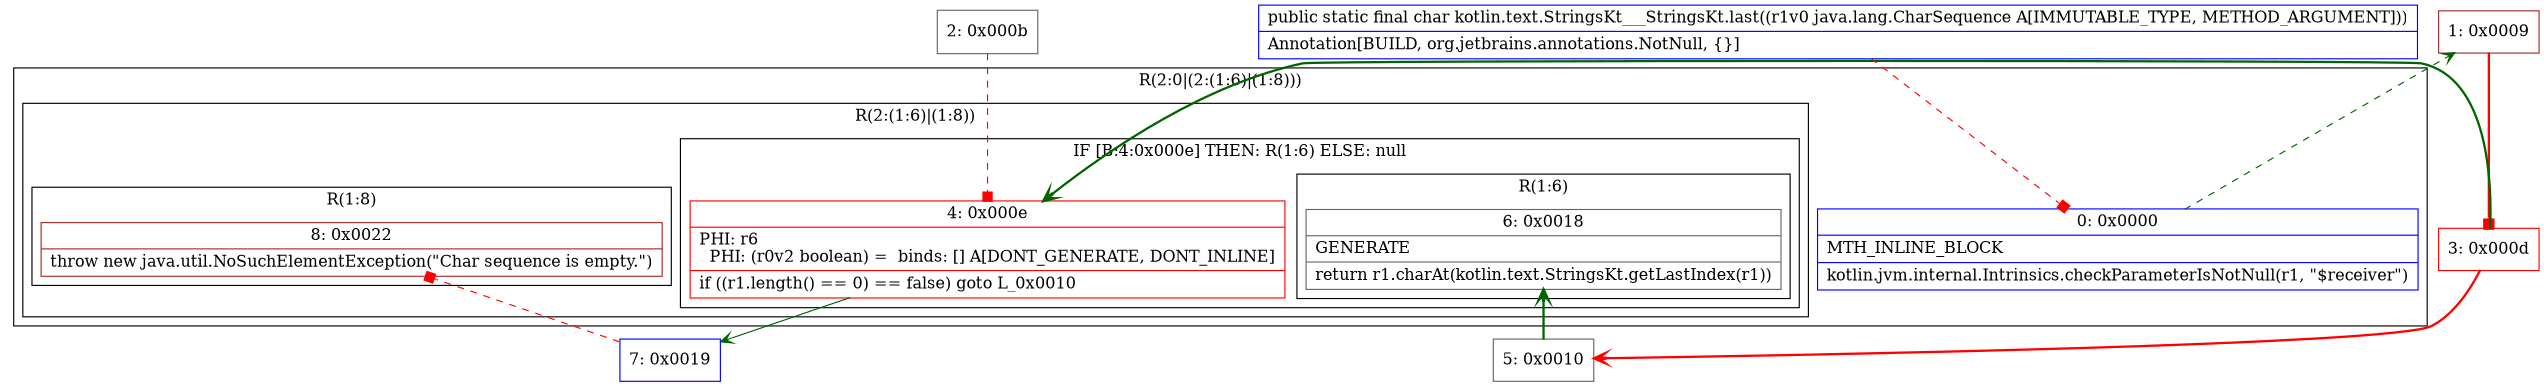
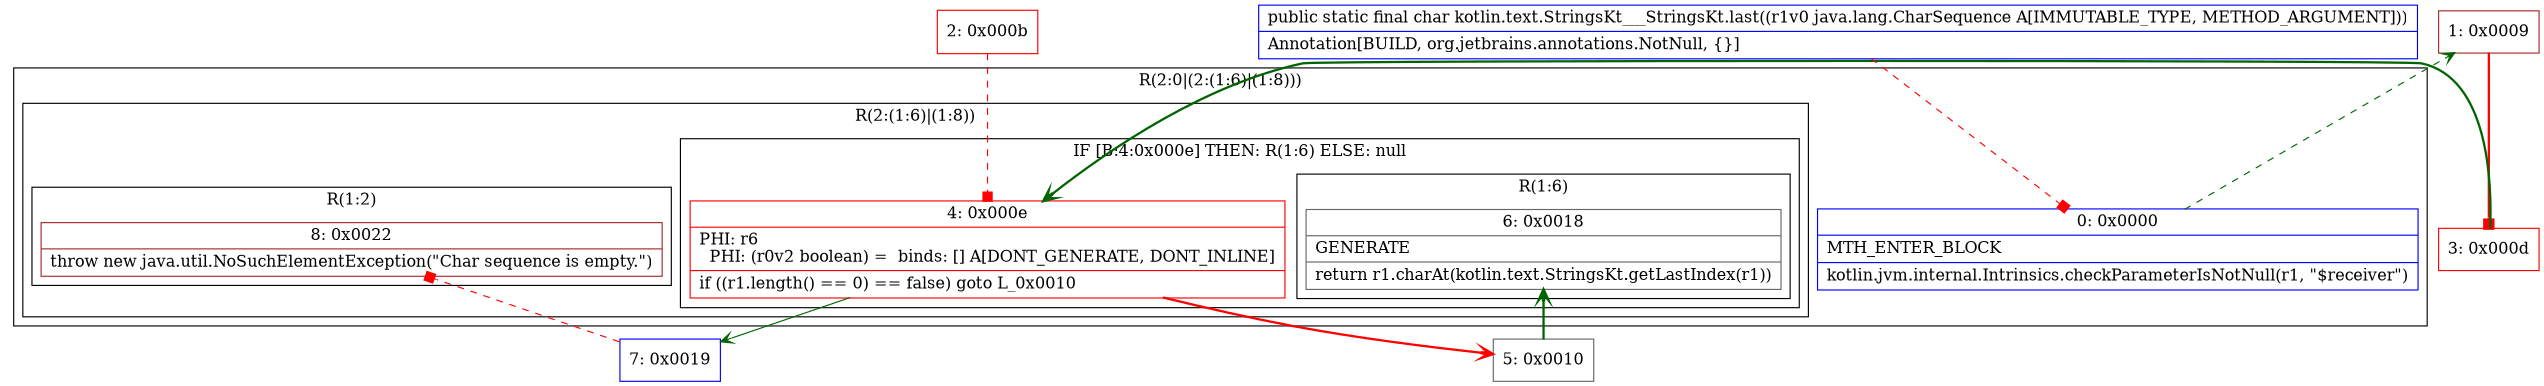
(988, 32) -> (988, 32)
(352, 200) -> (352, 200)
(1915, 248) -> (1915, 248)
(2057, 349) -> (1337, 334)
